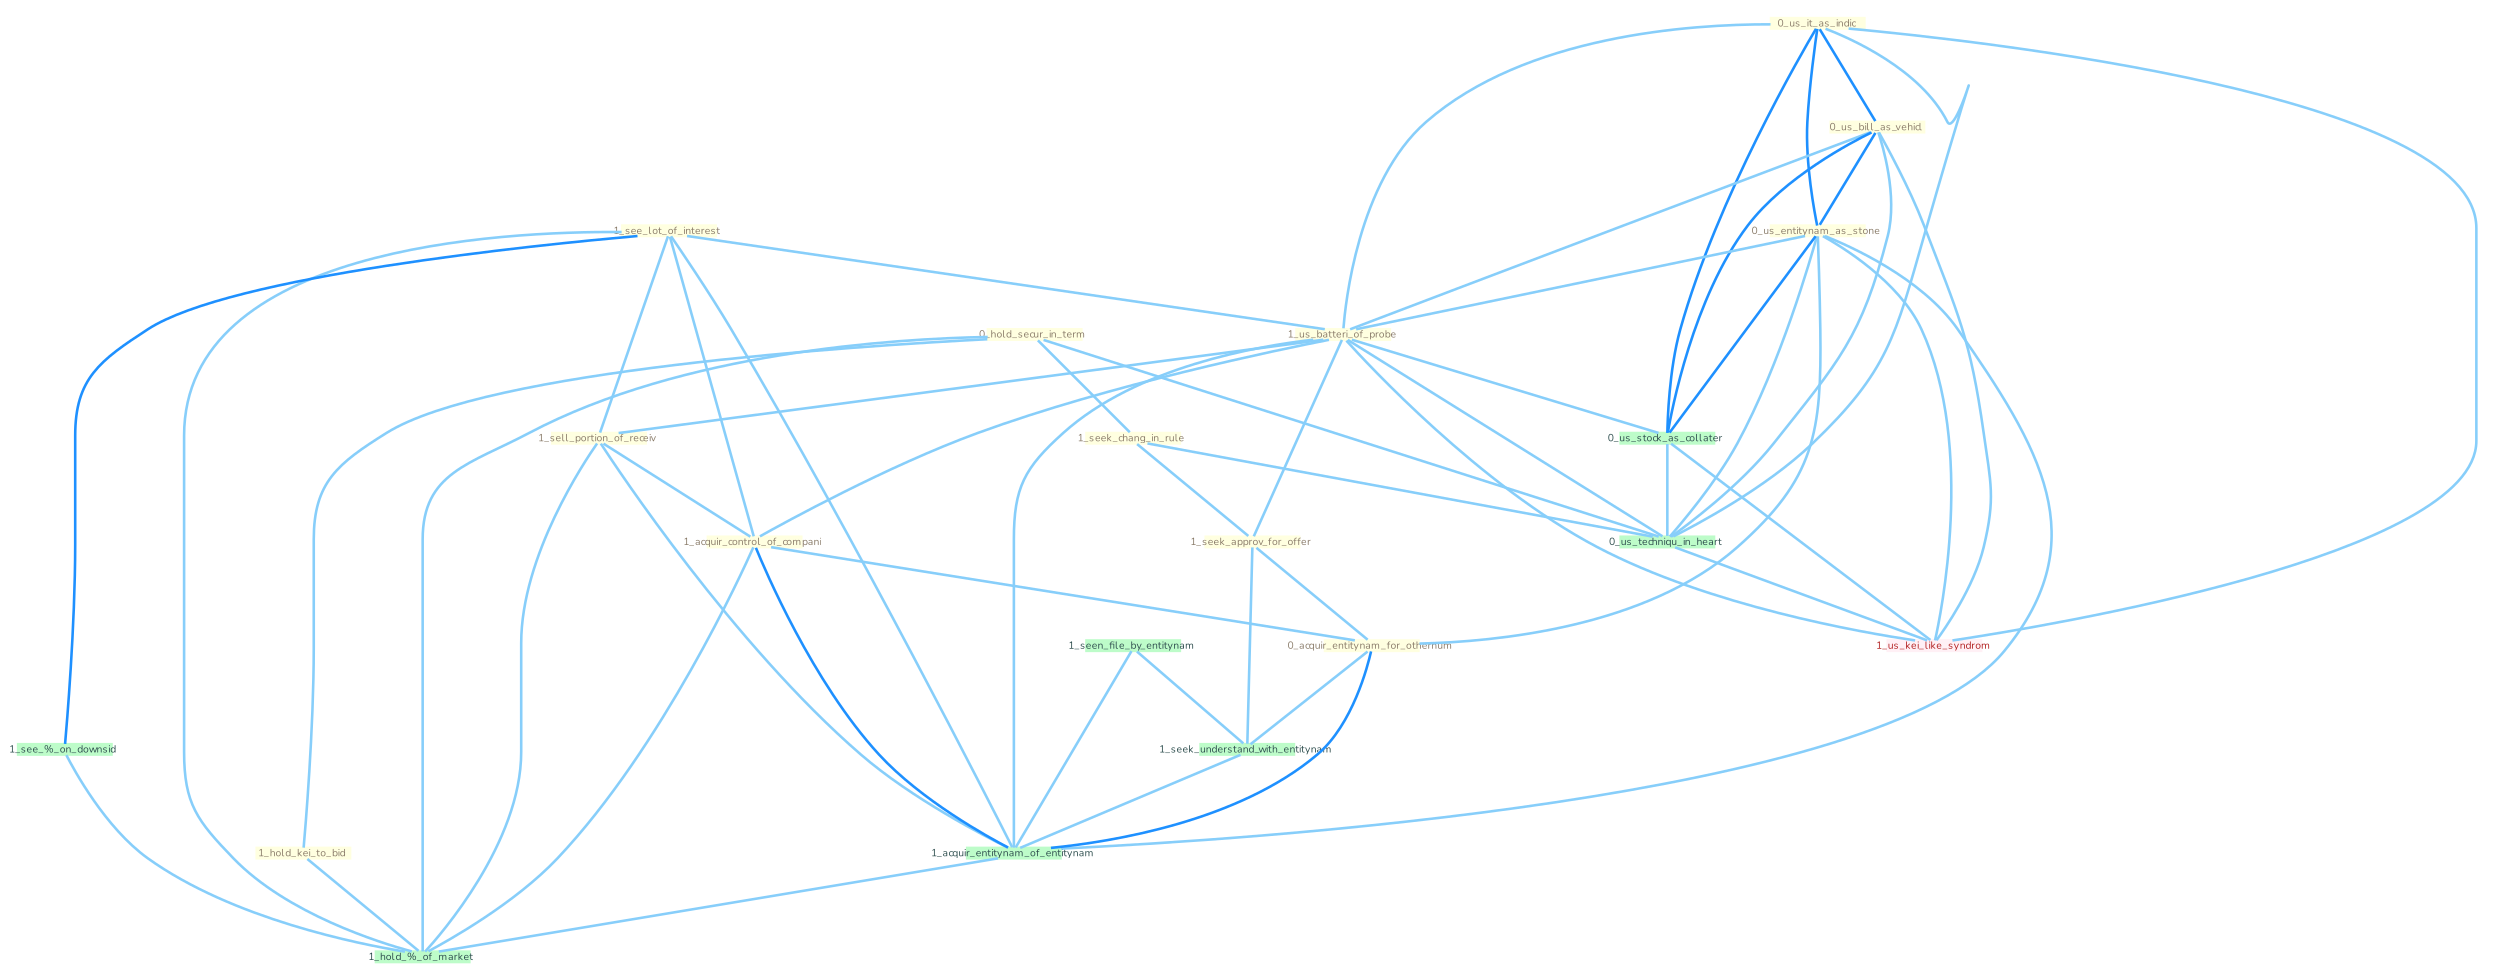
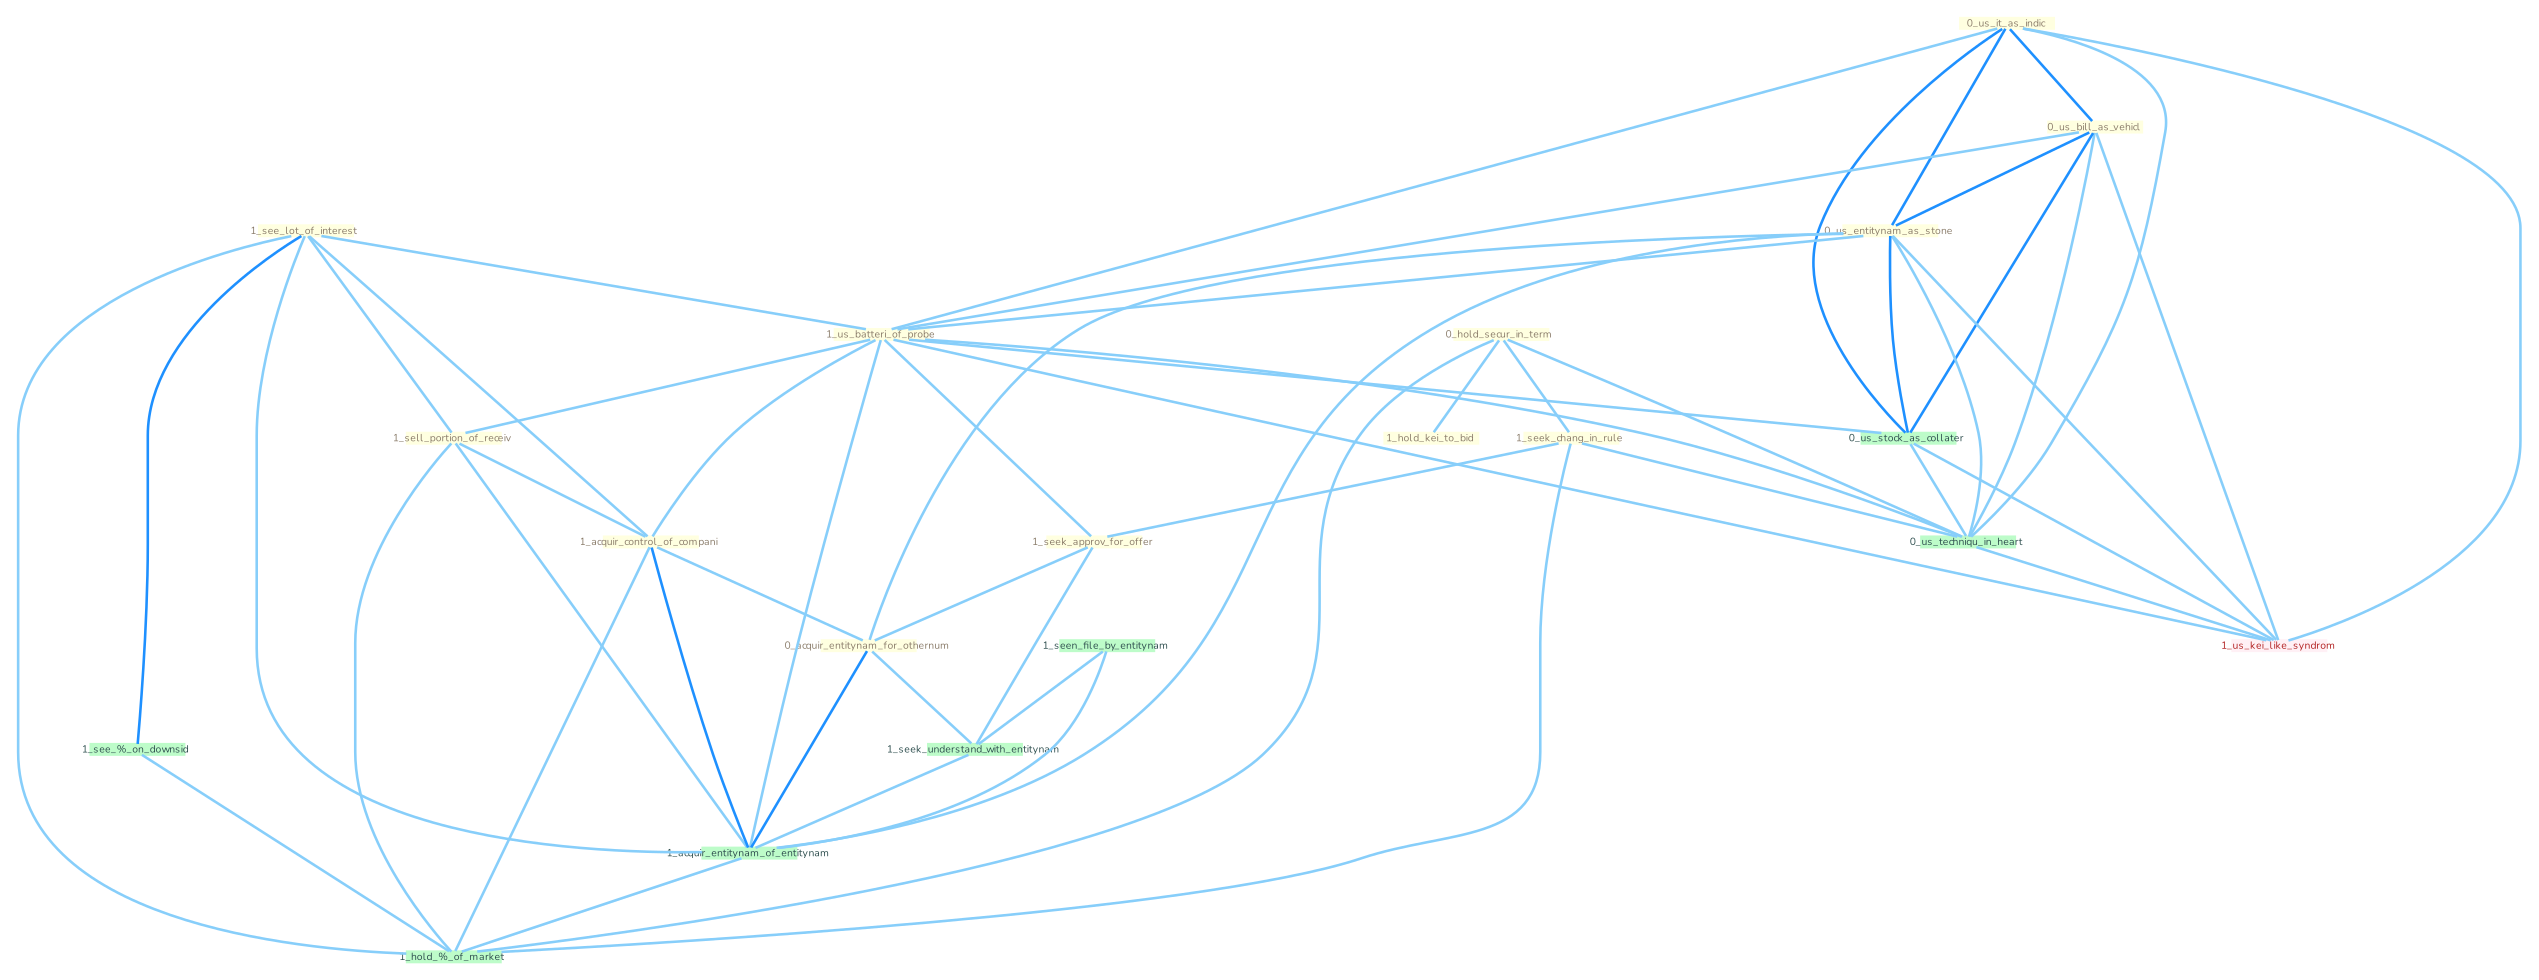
(363, 905) -> (1202, 891)
